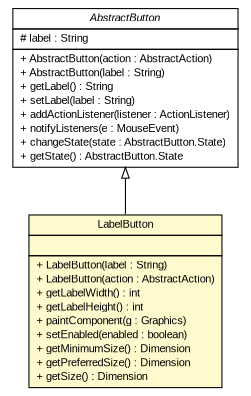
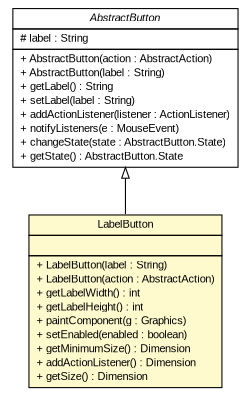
(114, 363) -> (116, 363)
